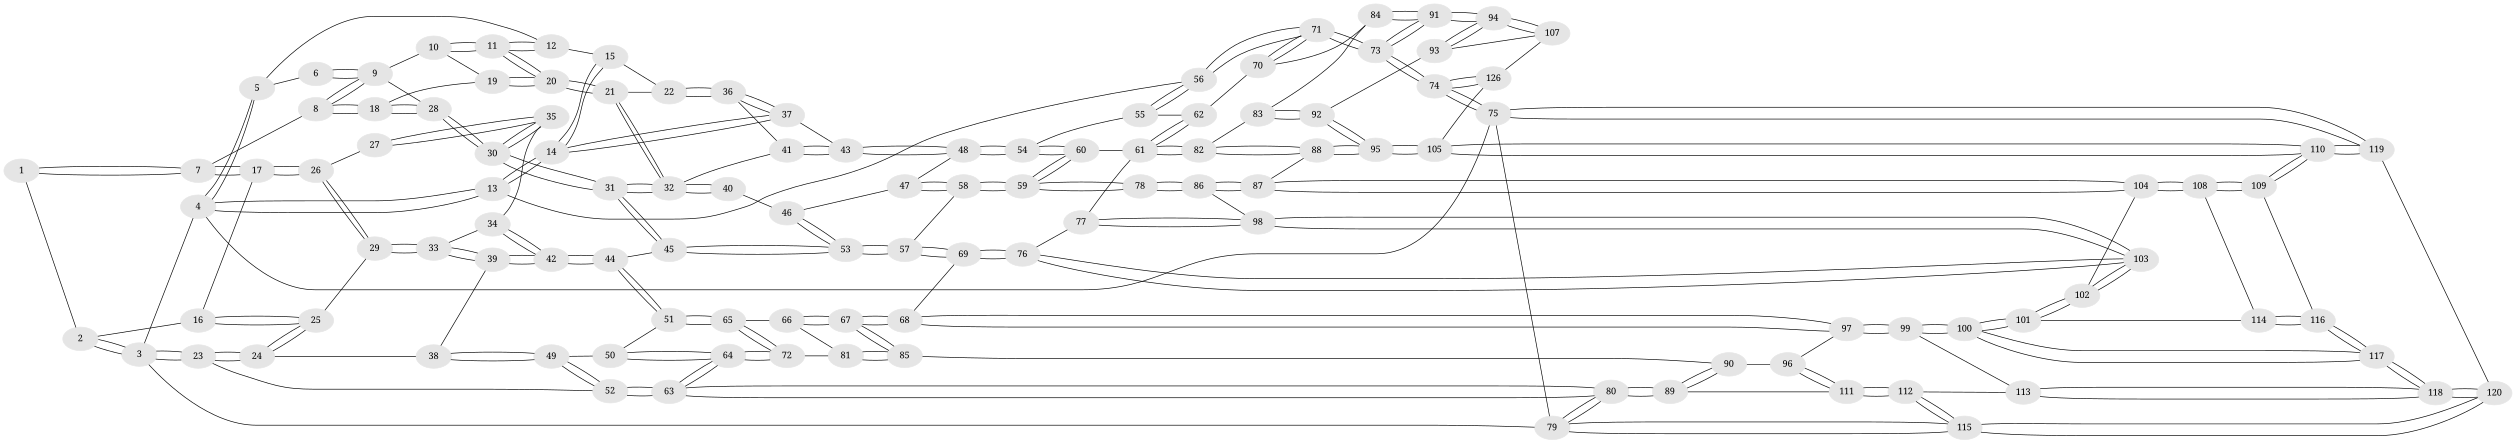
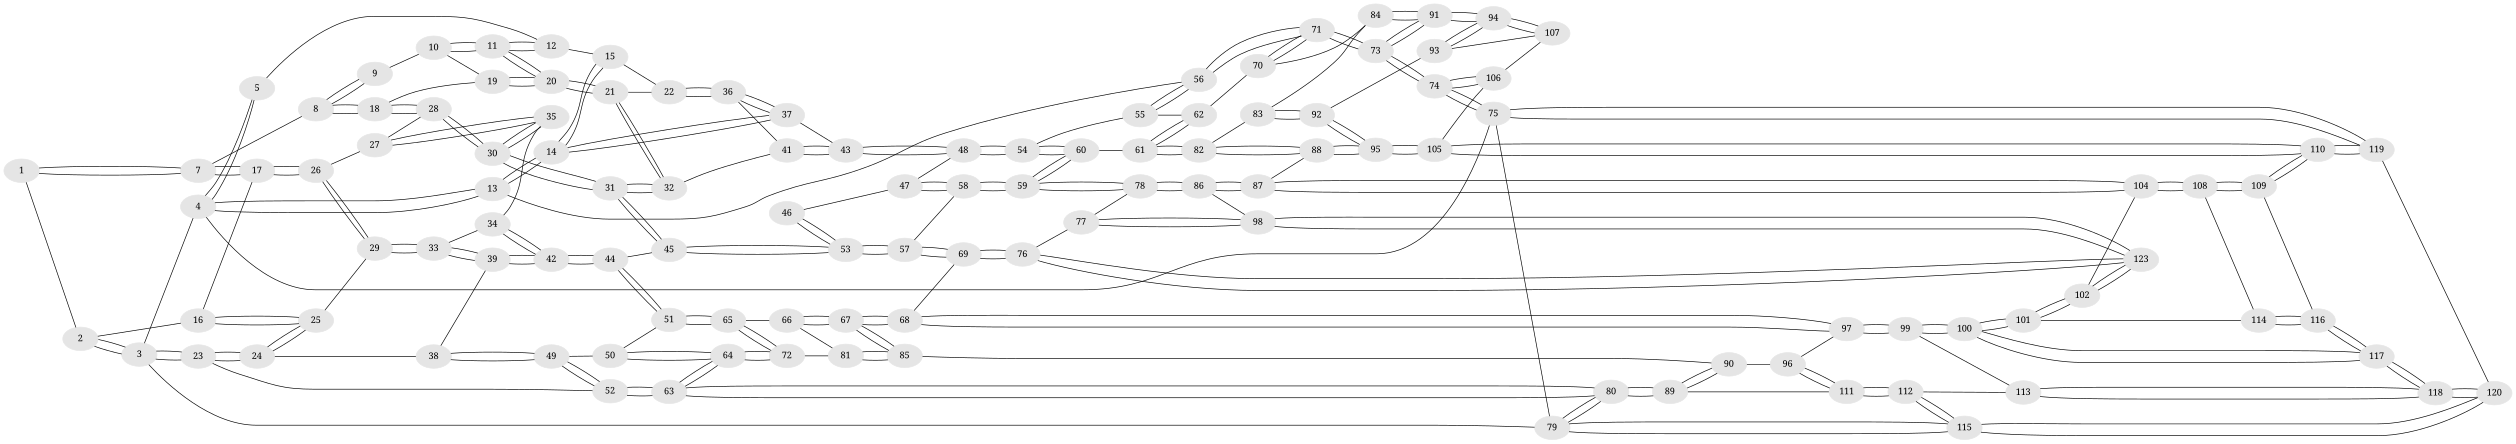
(316, 74) -> none
(1493, 78) -> (1493, 78)
(403, 91) -> (404, 127)
(1115, 178) -> (1111, 204)
(728, 189) -> none
(2141, 260) -> (2141, 260)
